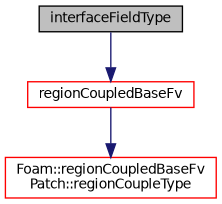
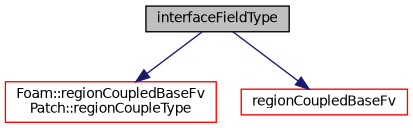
(111, 126) -> (175, 53)
